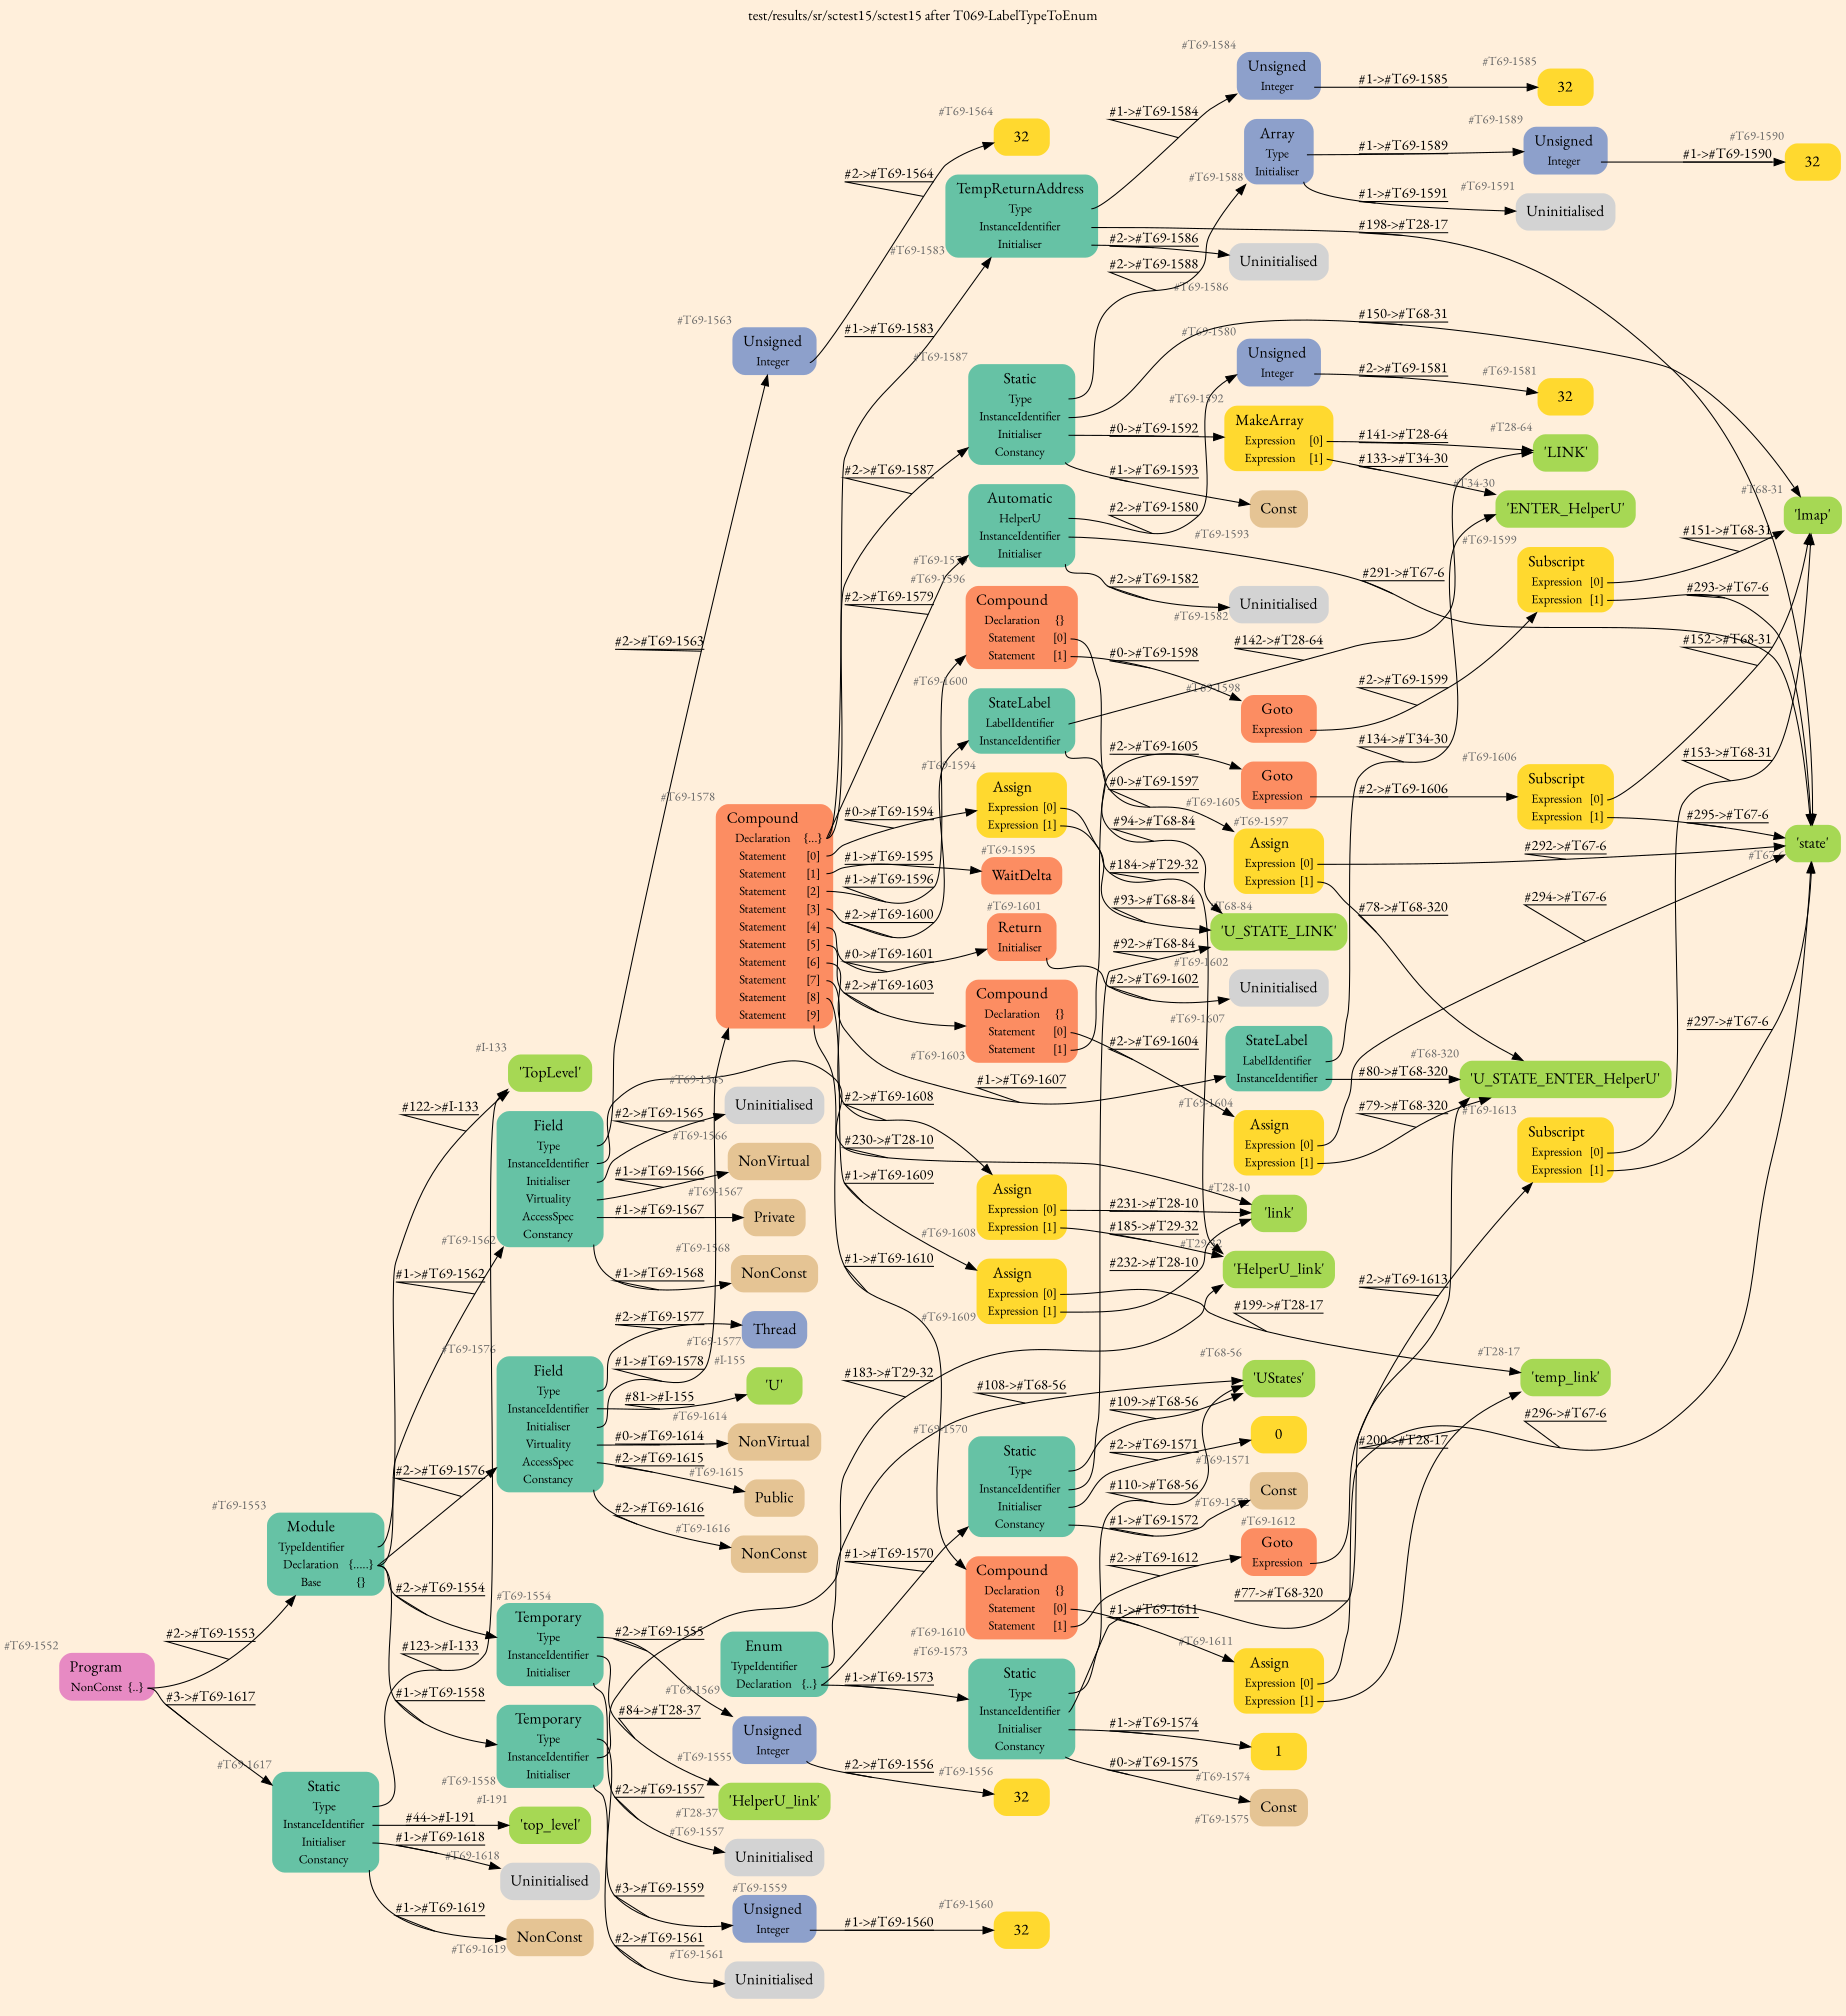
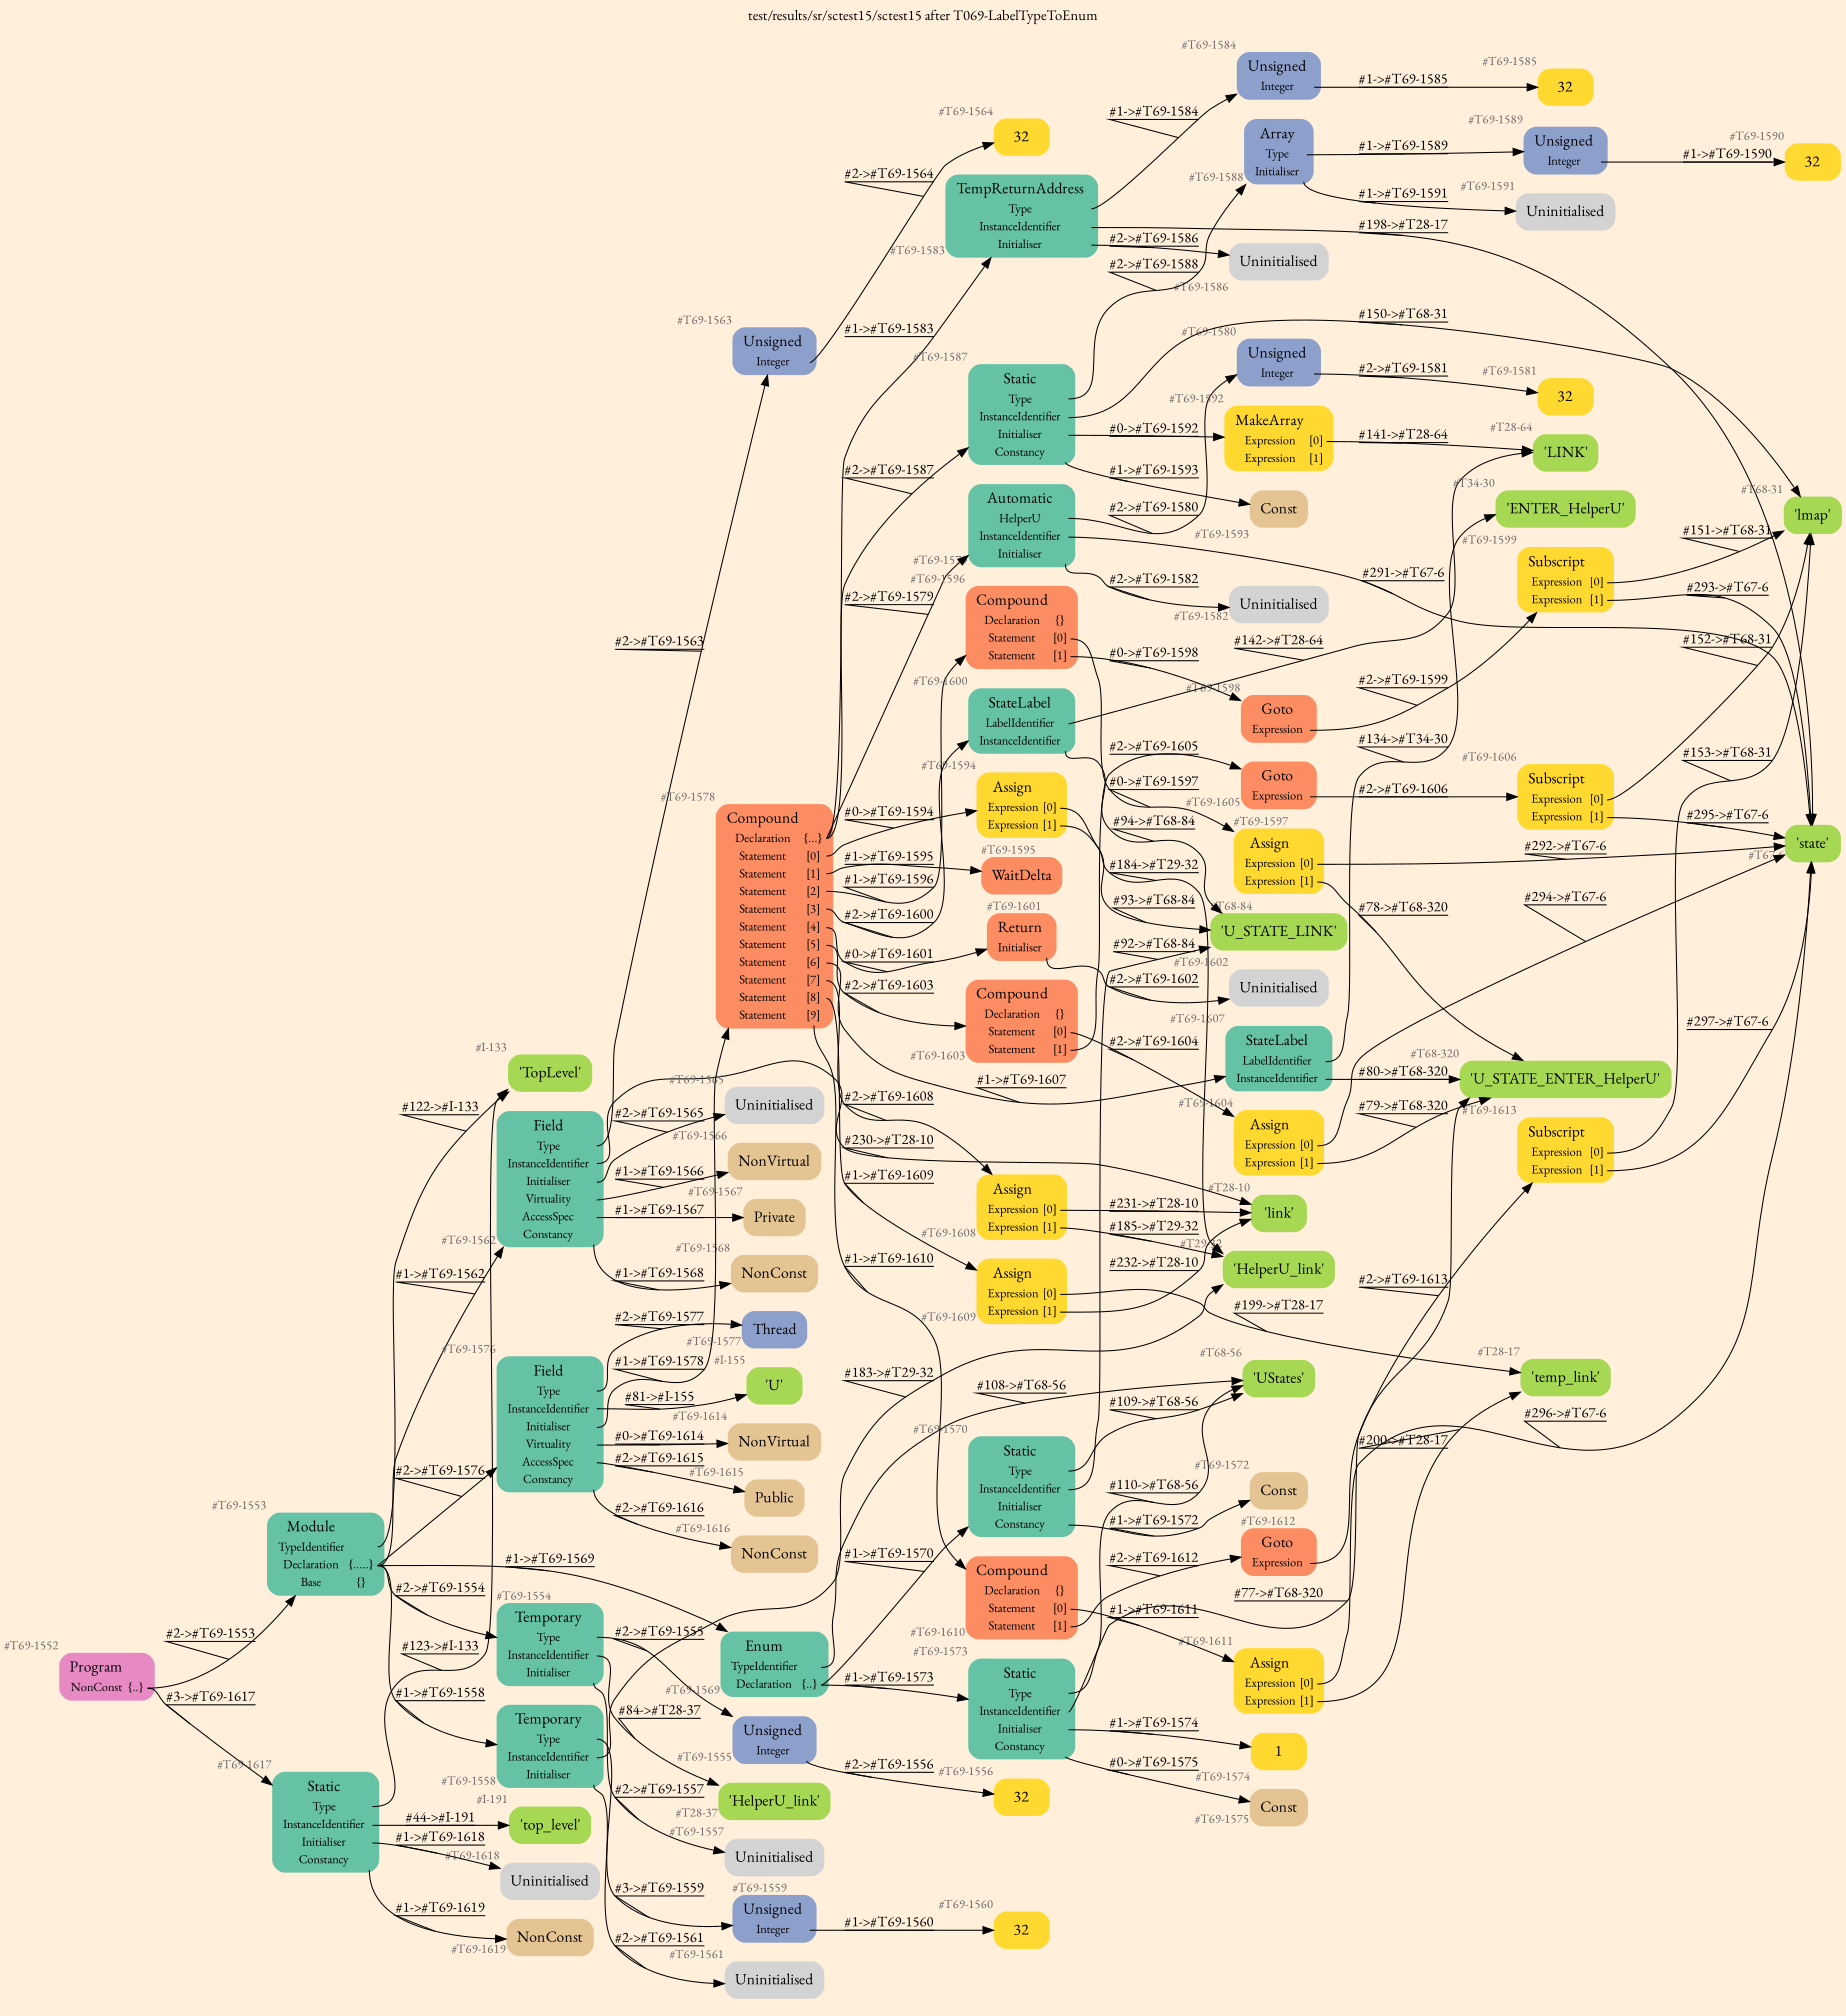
(1406, 475) -> none
(1279, 1435) -> none
none -> (552, 1572)
